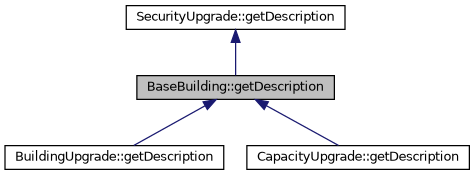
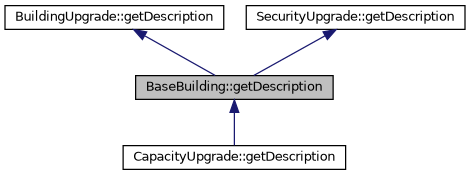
(170, 126) -> (180, 56)
